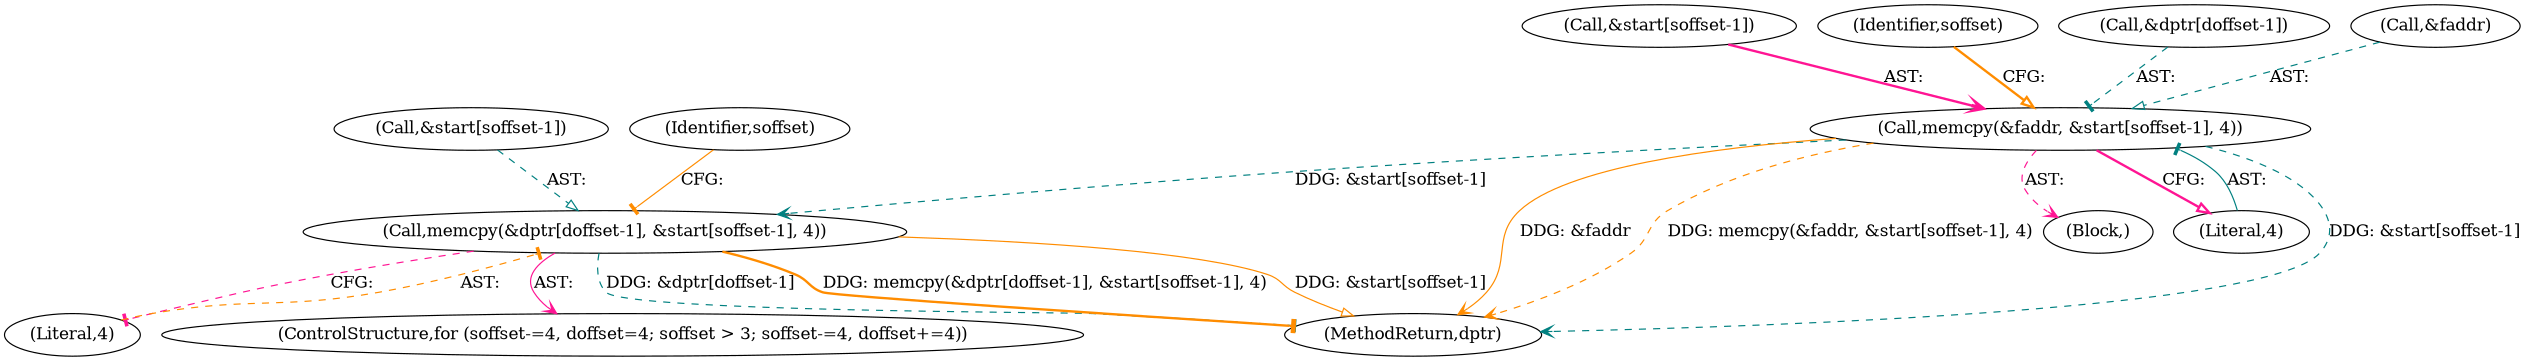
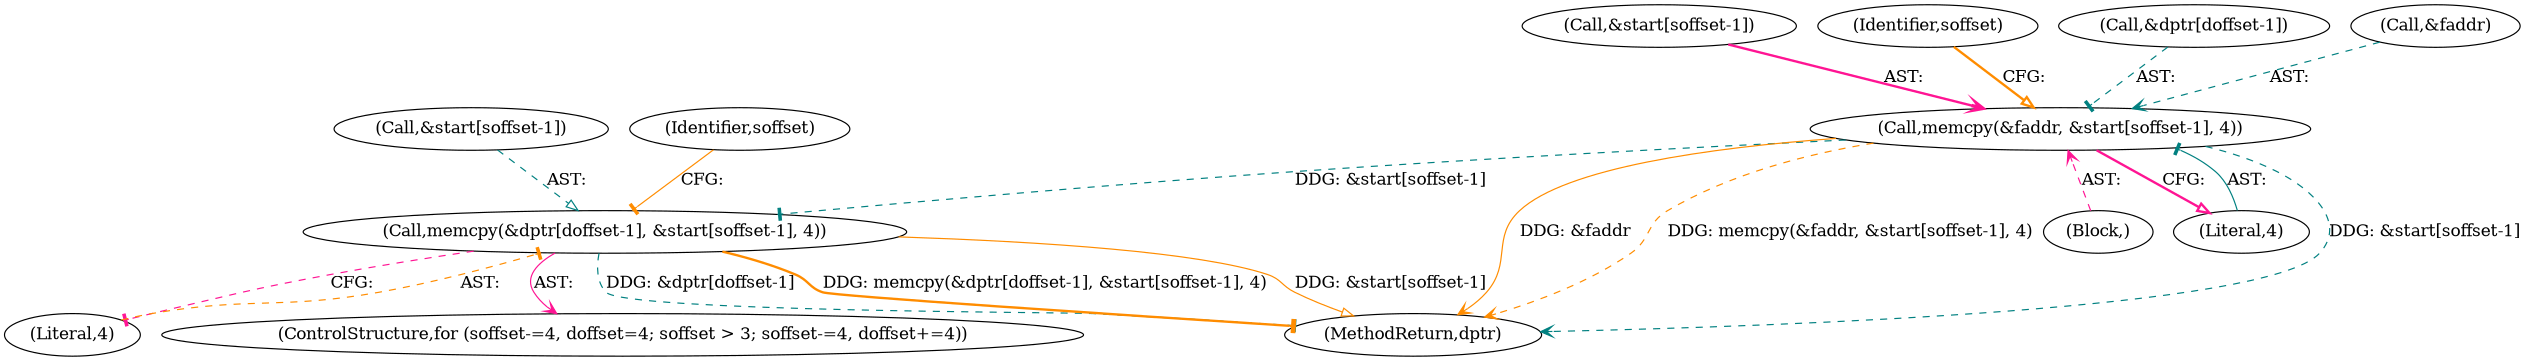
(2262, 74) -> (2262, 74)
(1317, 170) -> (1317, 170)
(2023, 184) -> (2082, 186)
